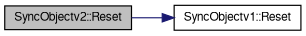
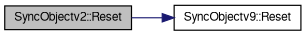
(238, 18) -> (238, 18)
